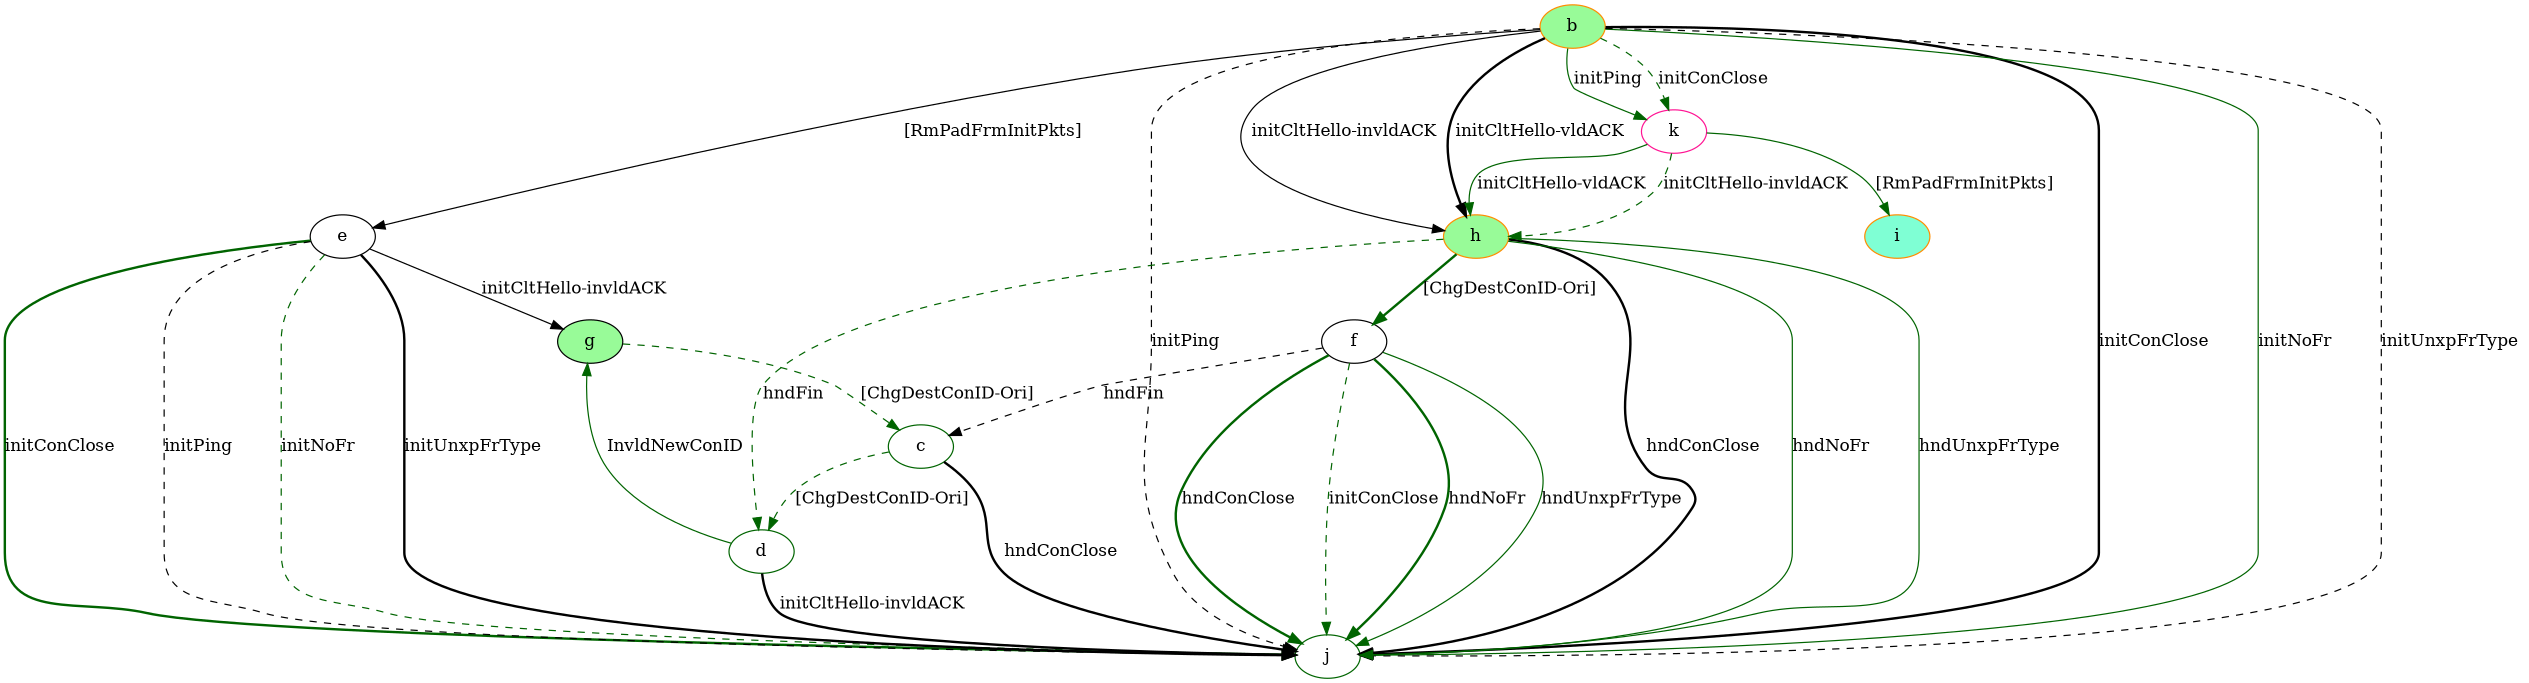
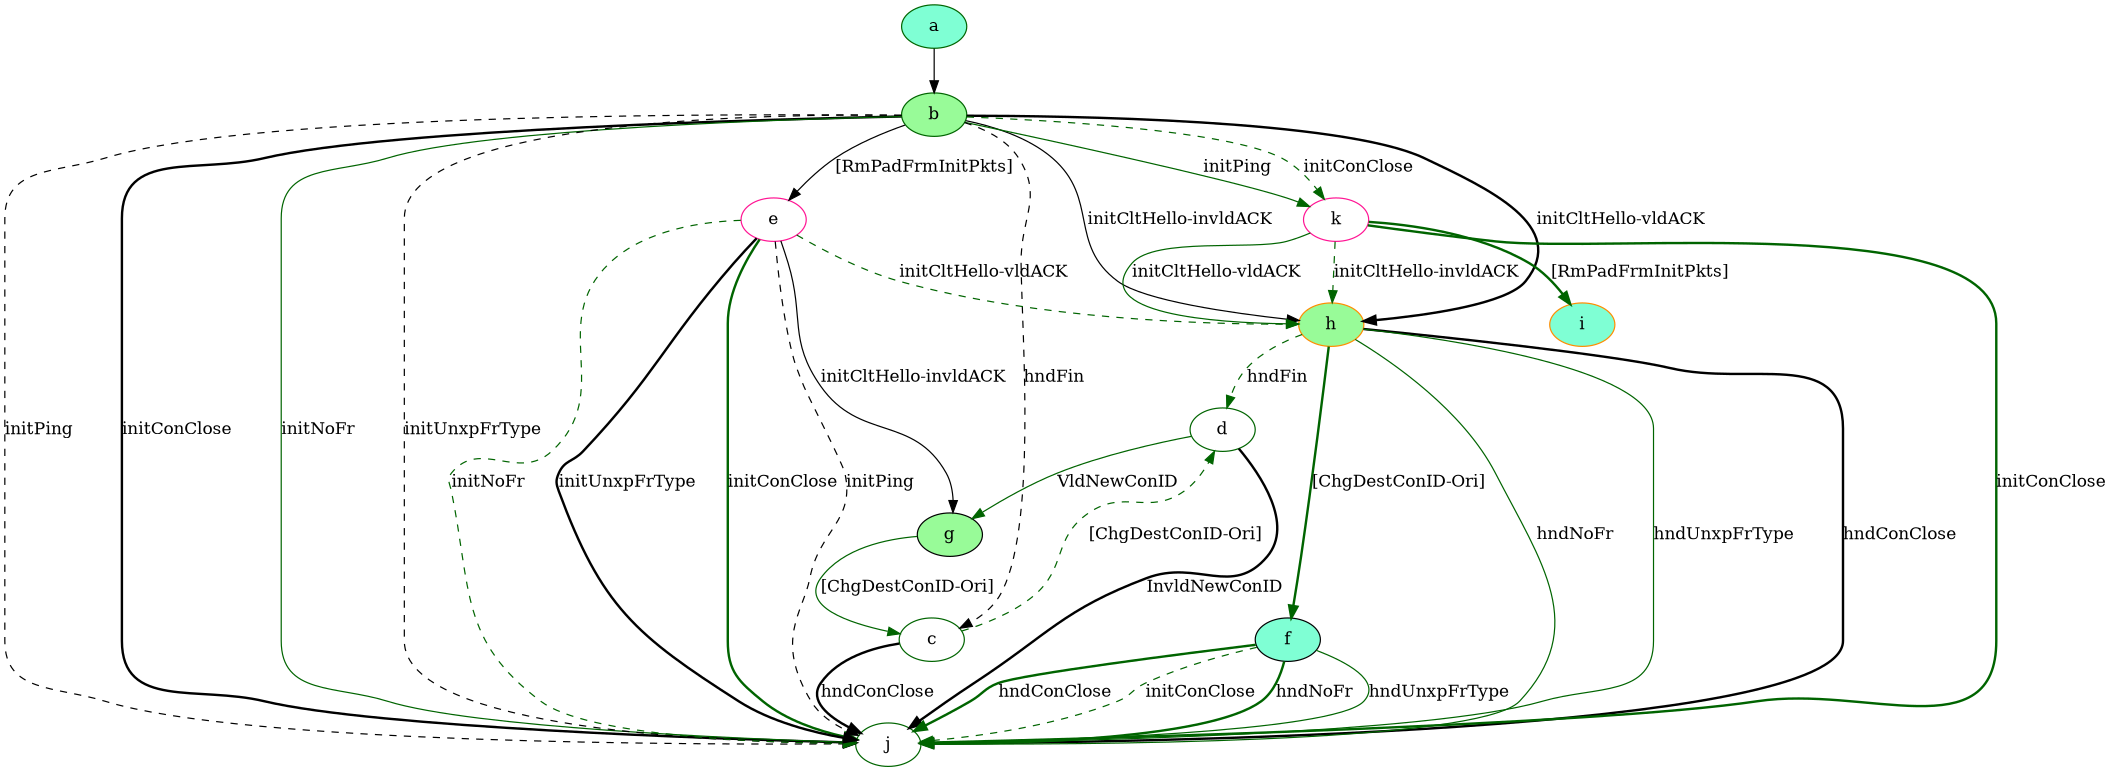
none -> (934, 27)
(1573, 27) -> (934, 115)
(1804, 149) -> (1504, 251)
(343, 237) -> (774, 220)
none -> (1035, 308)
(1354, 342) -> (1288, 640)
(763, 363) -> (823, 575)
(1139, 379) -> (1024, 364)
(678, 447) -> (1121, 482)
(875, 604) -> (1218, 587)
none -> (1970, 696)
